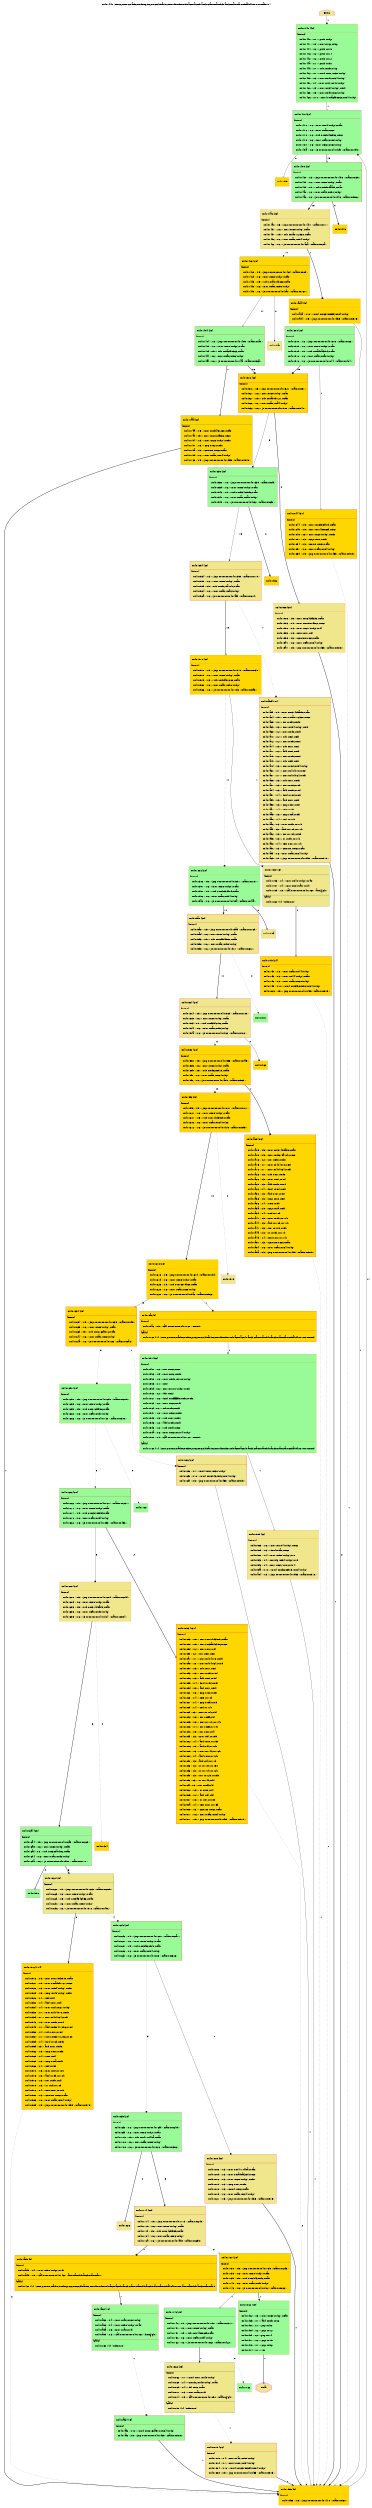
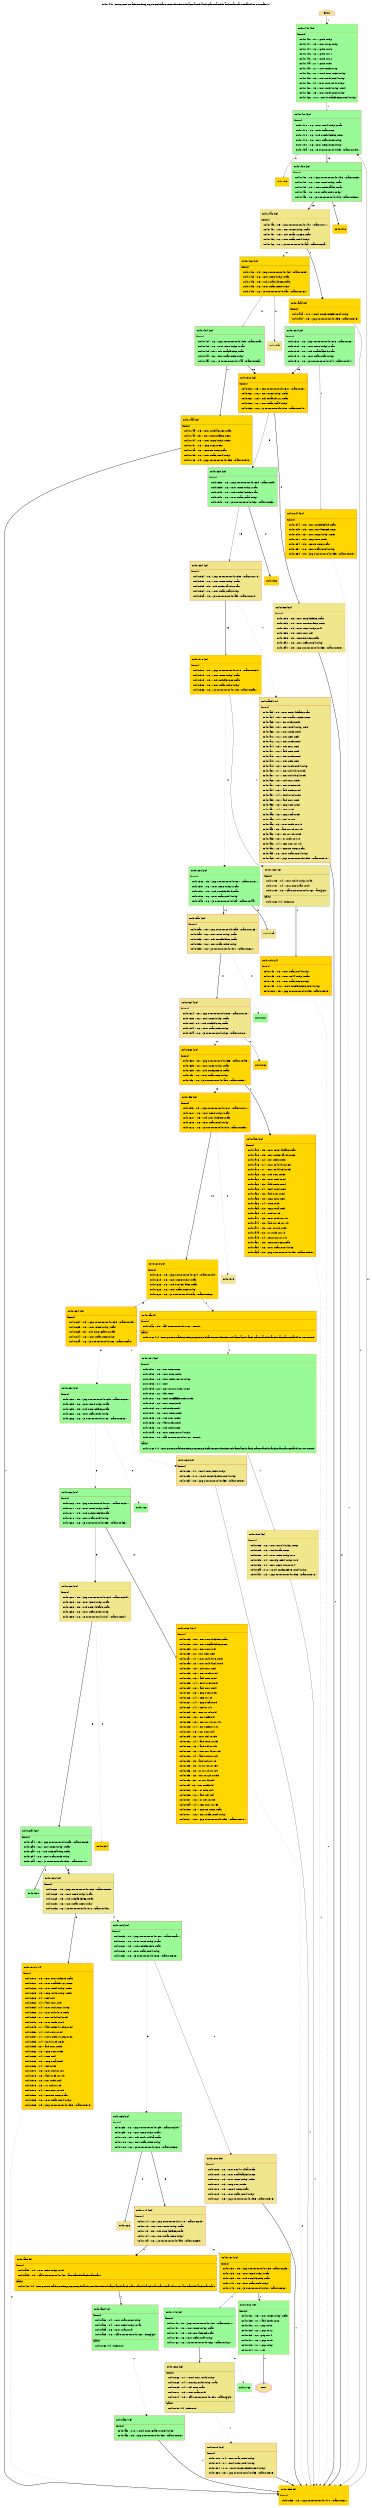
(264, 2388) -> (264, 2388)
